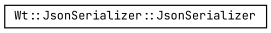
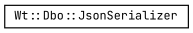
(136, 17) -> (97, 17)
